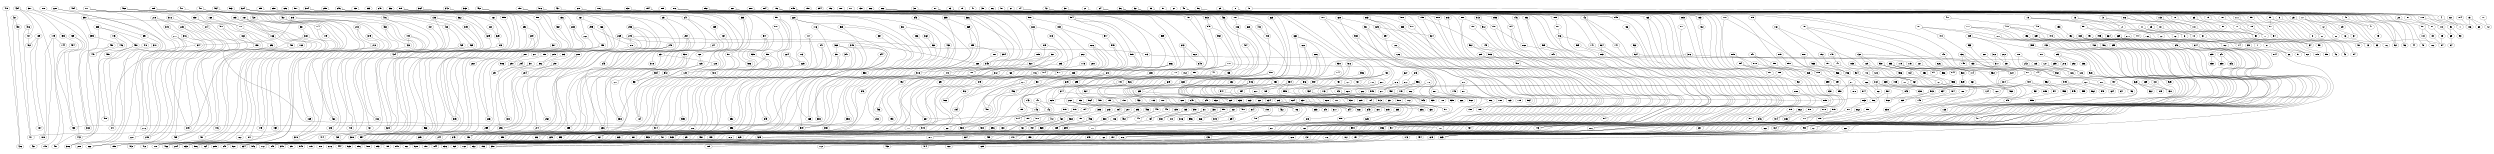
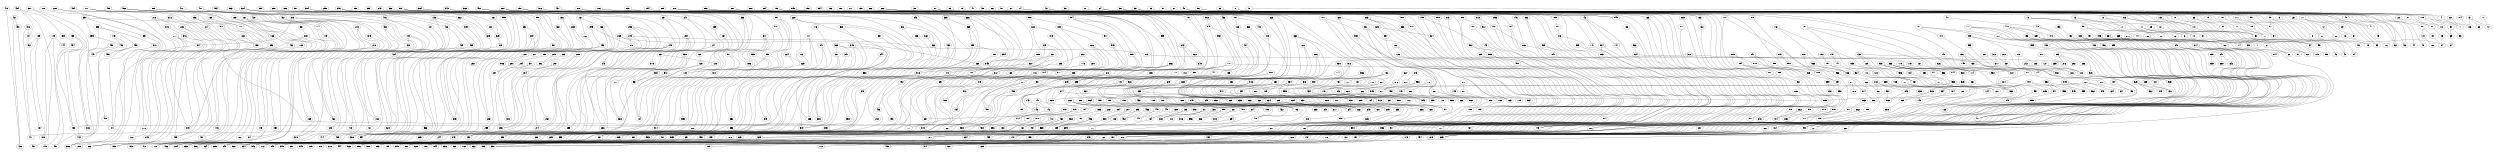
none -> (108, 9)
none -> (503, 9)
(145, 45) -> none
(1613, 118) -> (1642, 113)
